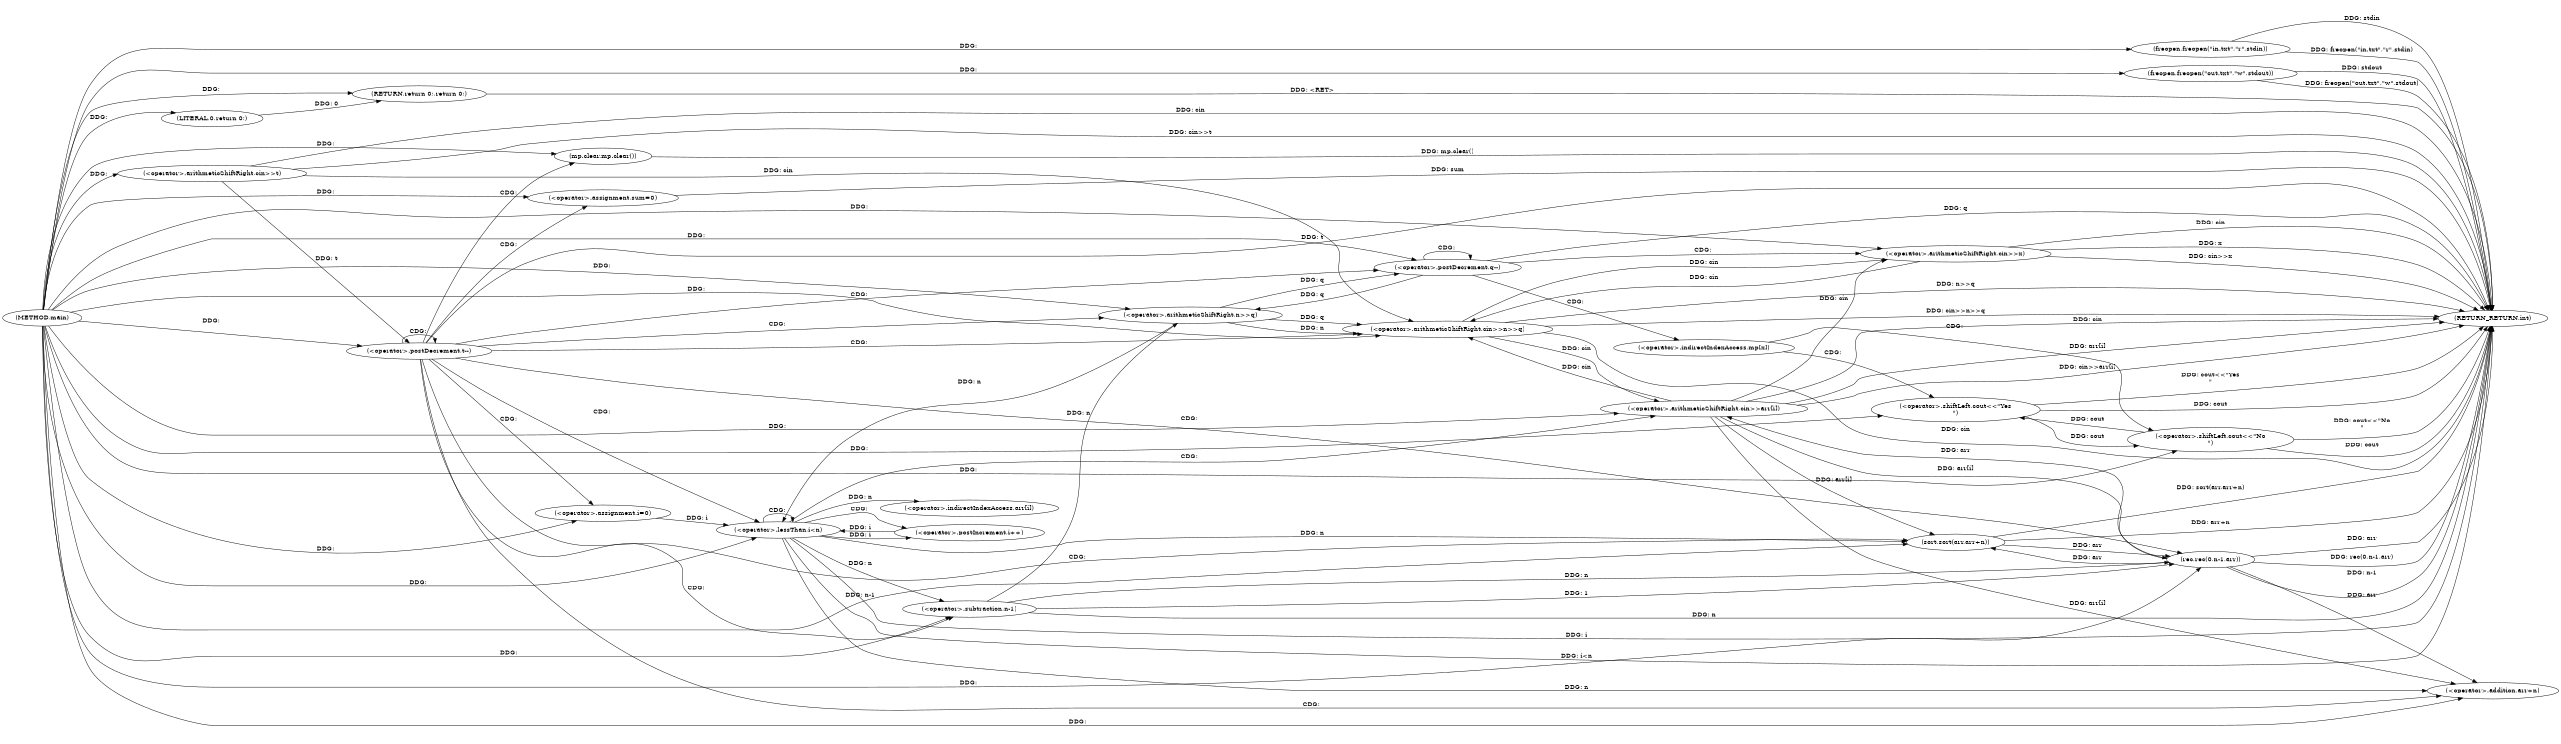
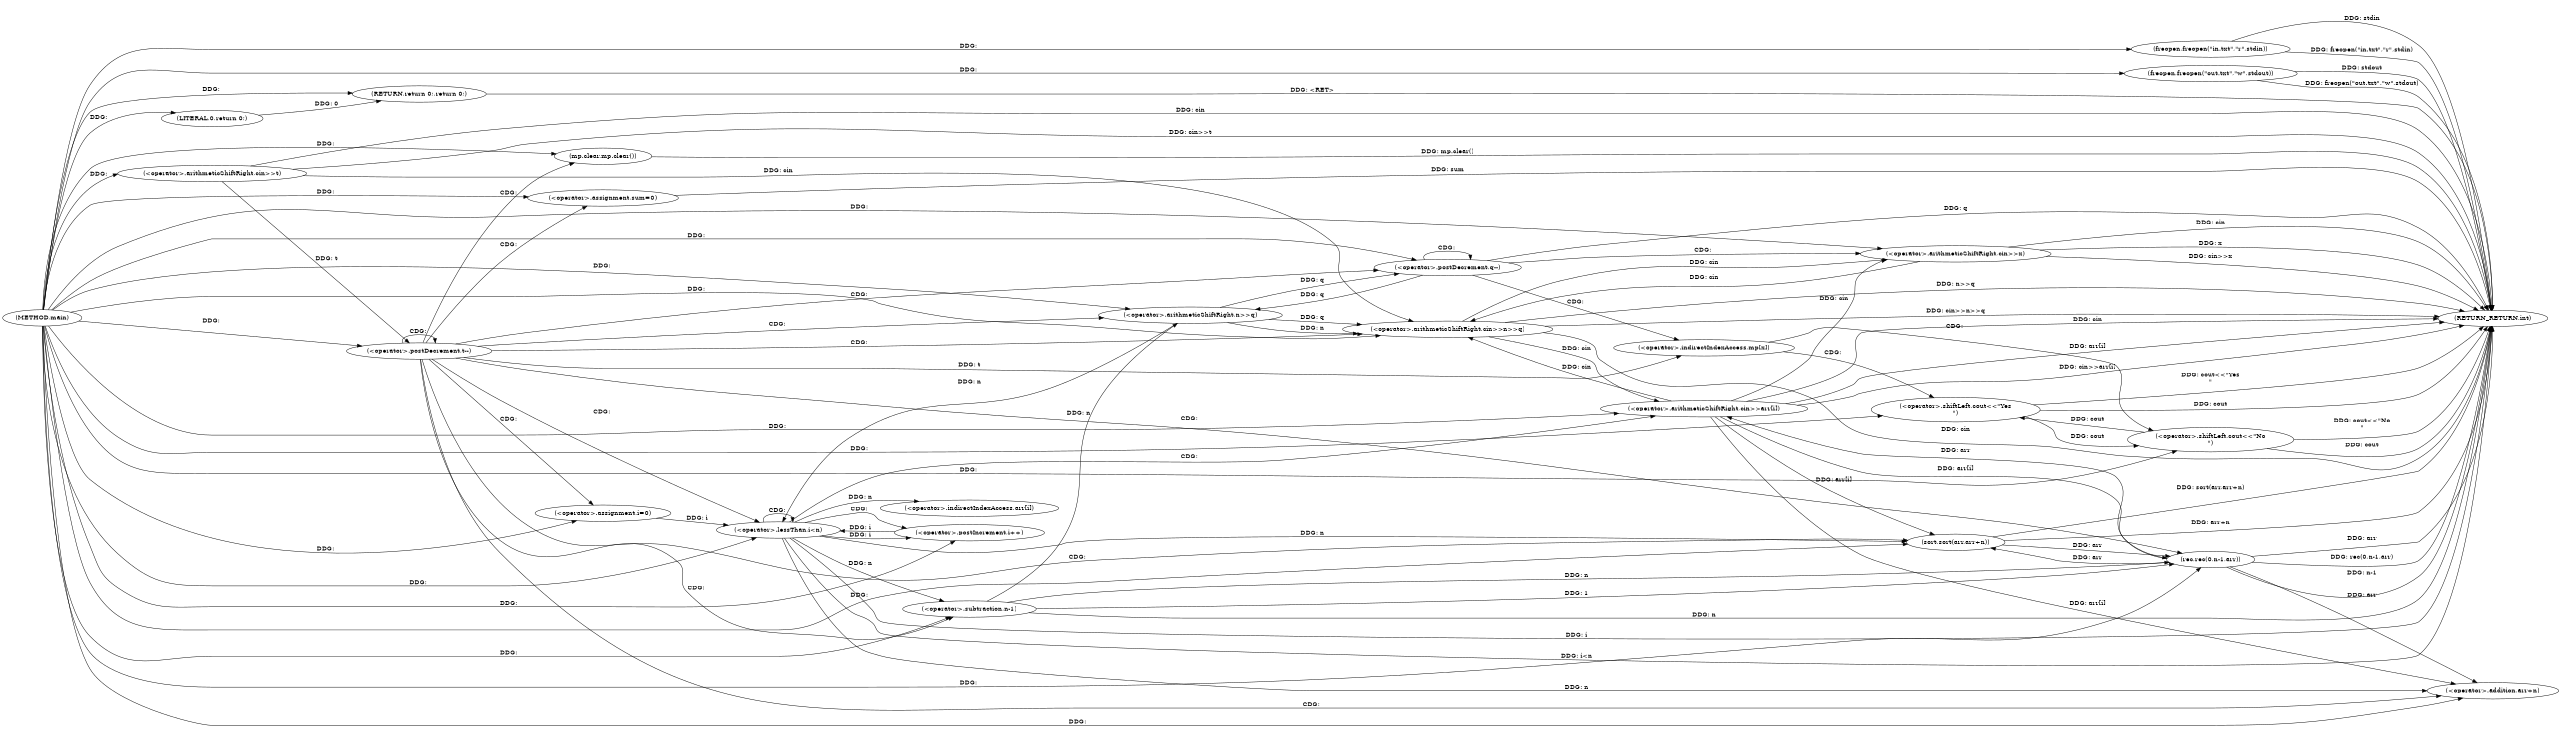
(1468, 220) -> (1071, 371)
(860, 595) -> (860, 595)
none -> (399, 607)
